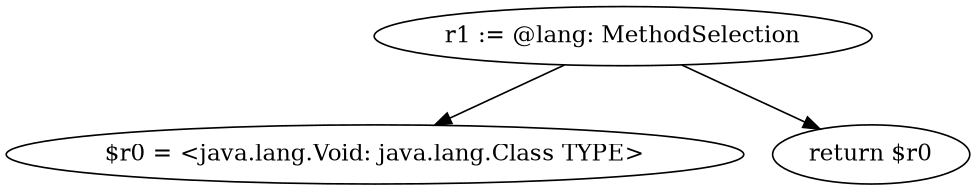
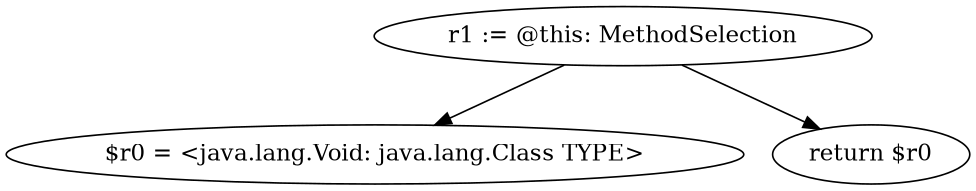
(623, 36) -> (623, 36)
